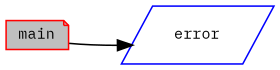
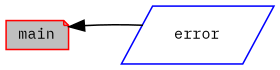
(93, 45) -> (114, 25)
